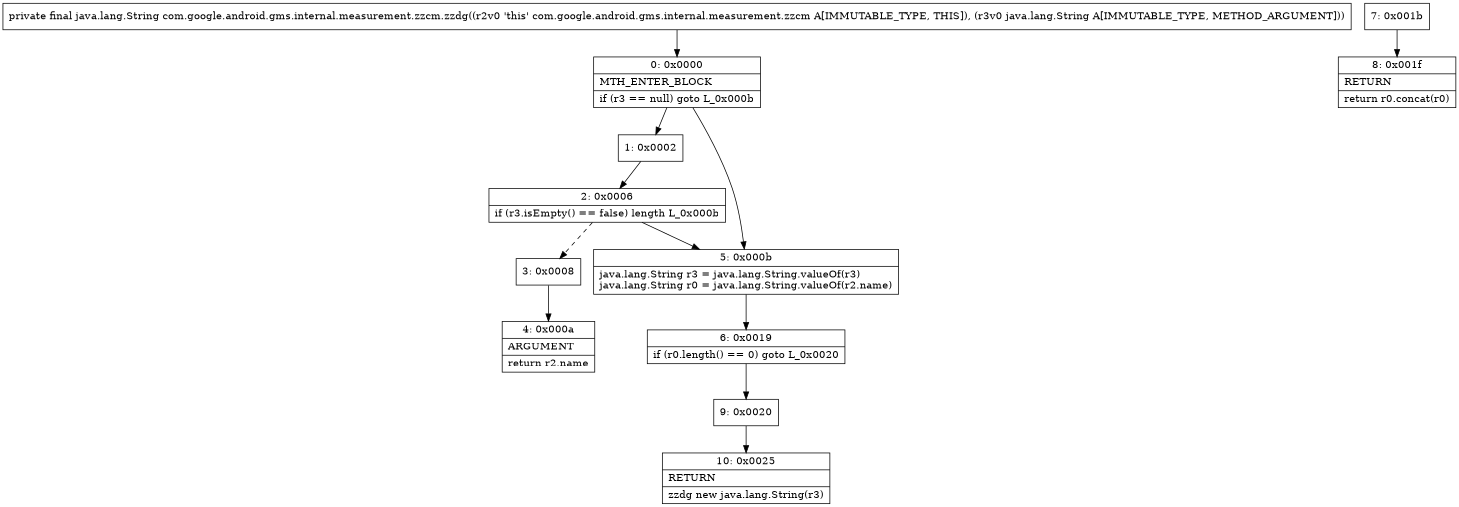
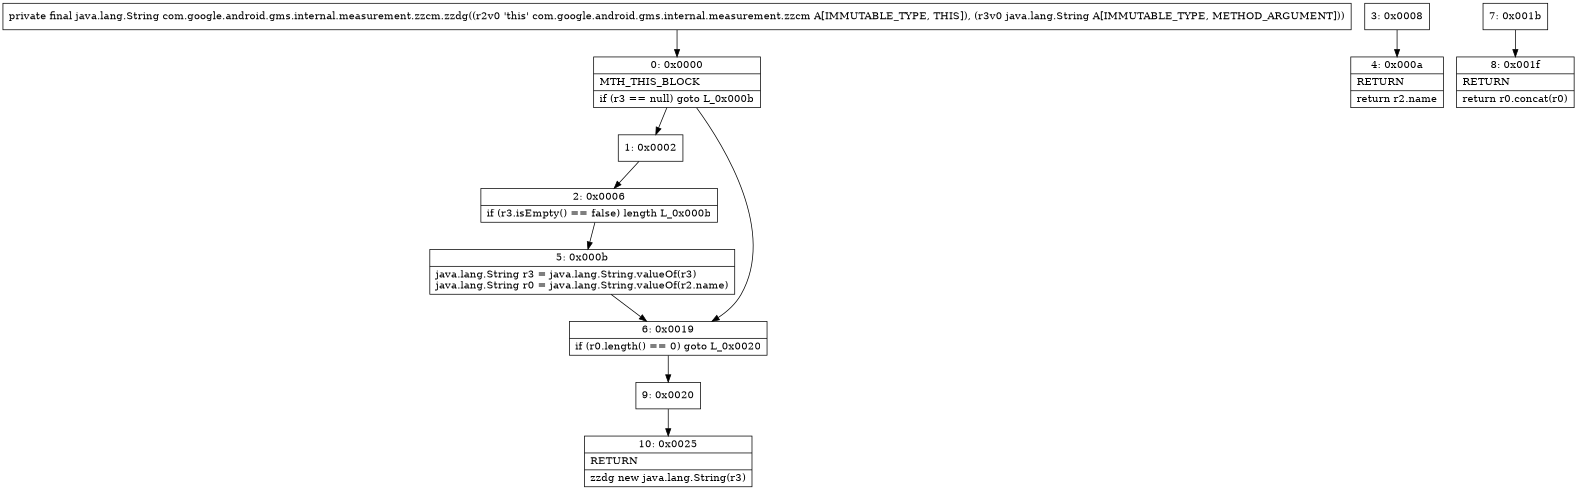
(656, 82) -> (650, 82)
(726, 172) -> (748, 212)
(579, 238) -> none
(541, 346) -> (1381, 82)
